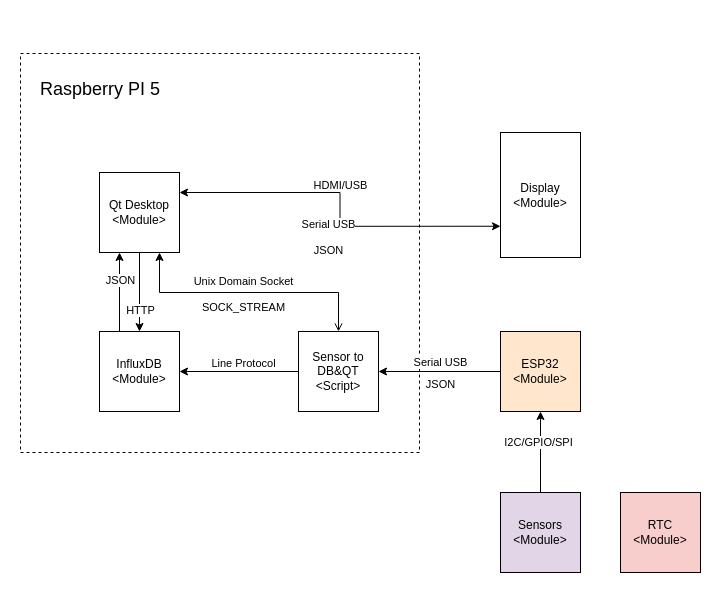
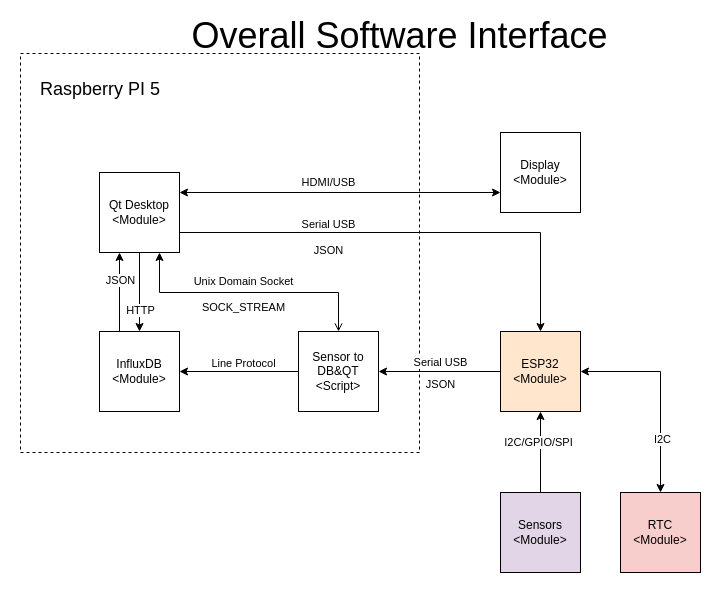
none -> (400, 36)
(541, 195) -> (541, 173)
none -> (406, 233)
none -> (661, 392)
